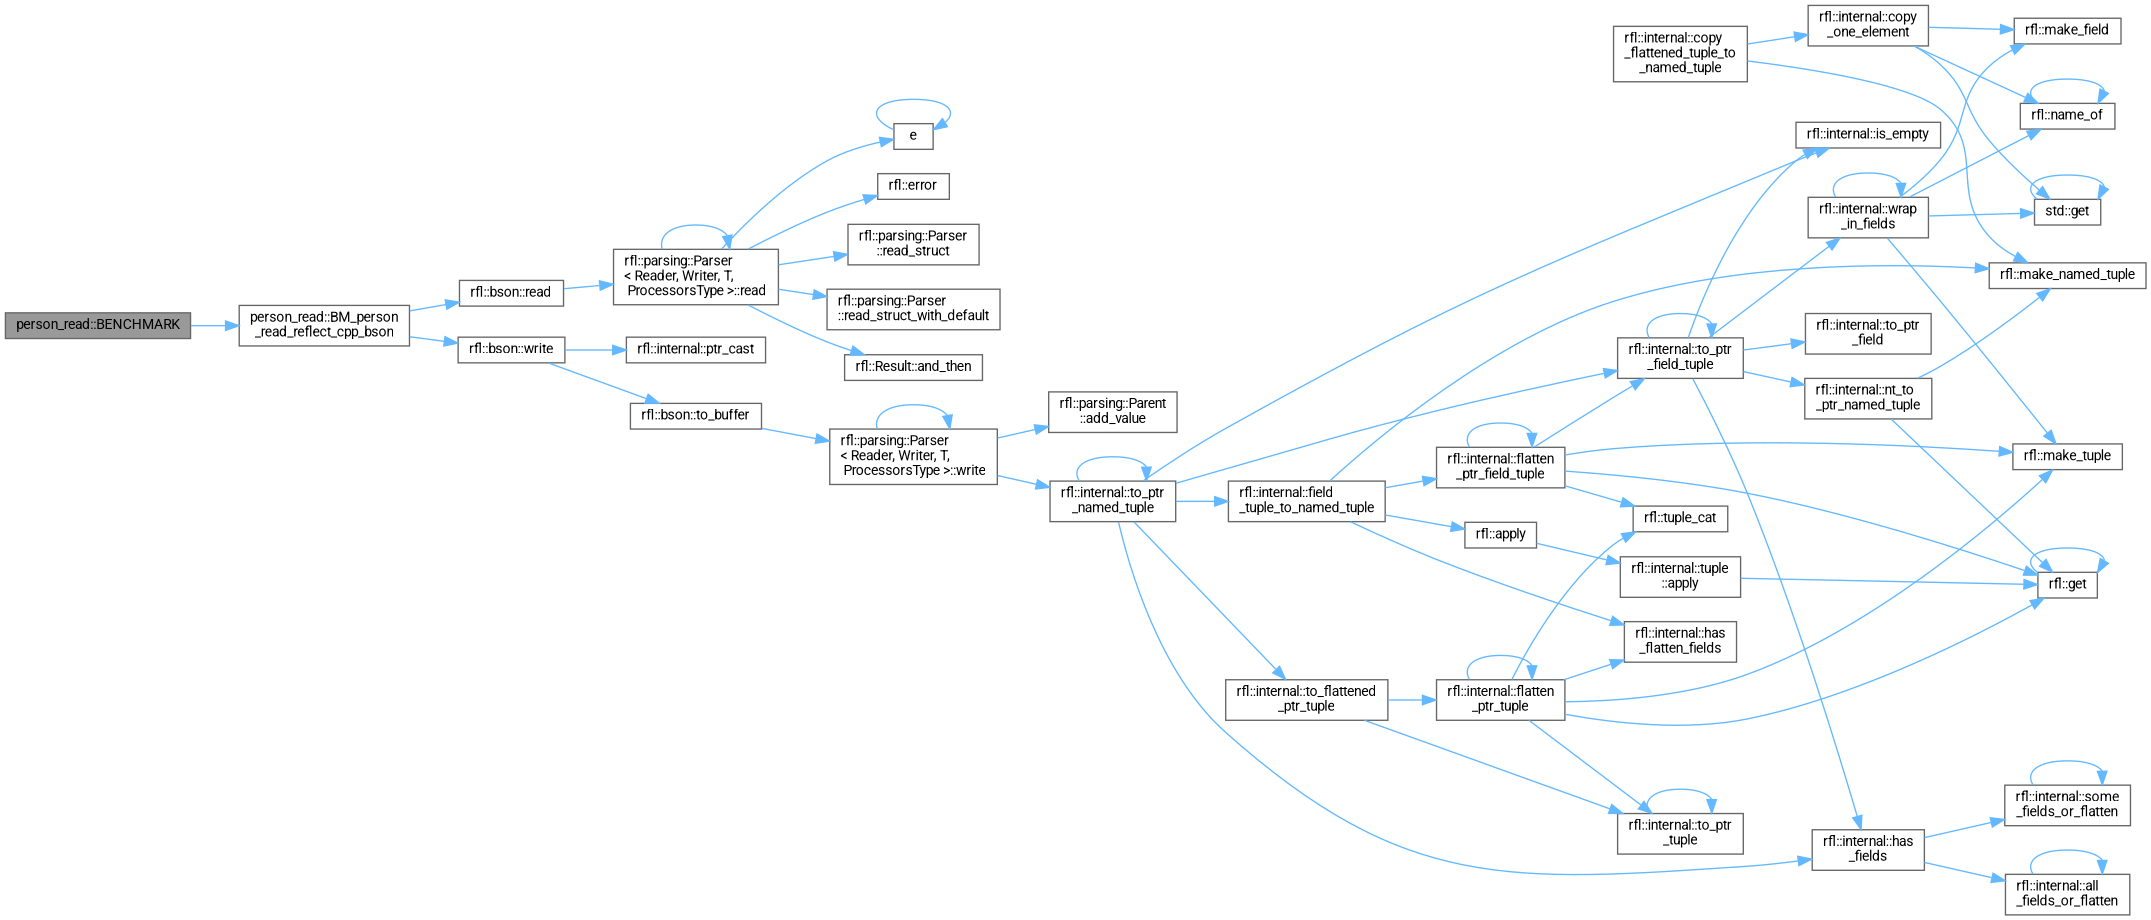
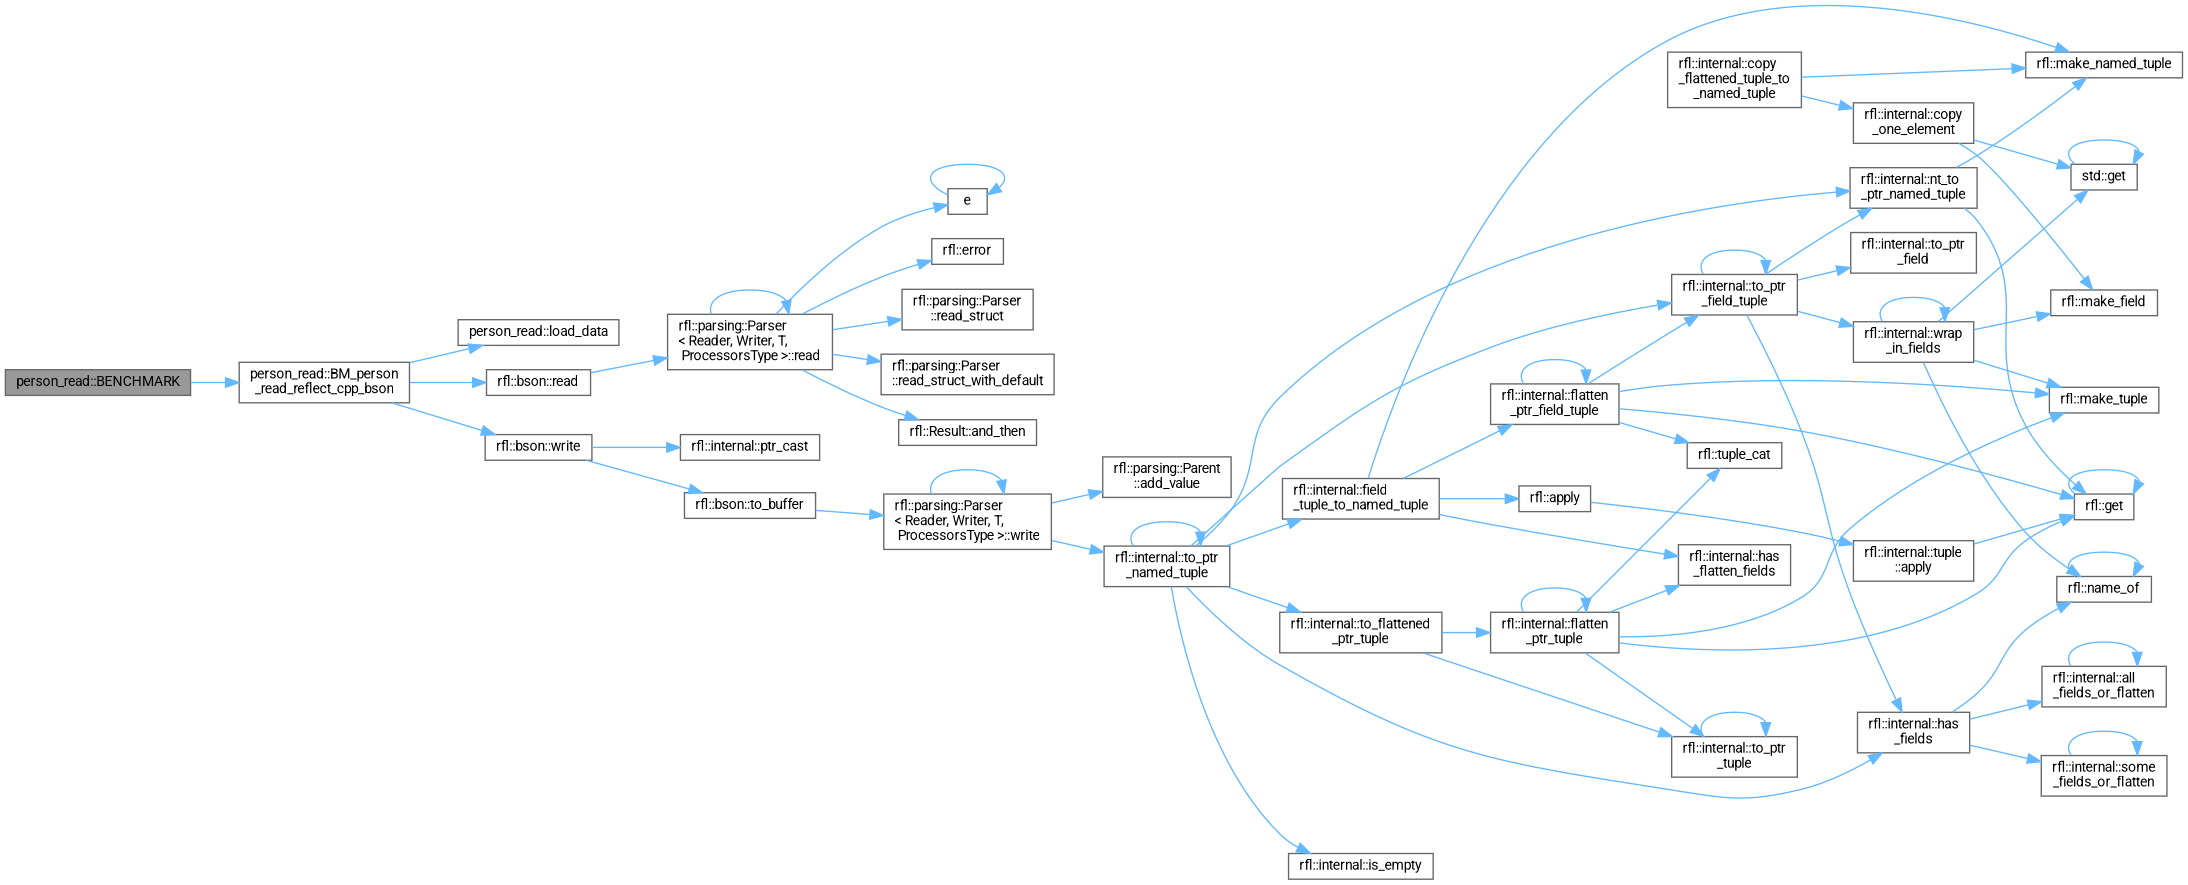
(1970, 72) -> (2003, 658)
(1734, 238) -> none
none -> (1477, 274)
none -> (539, 333)
